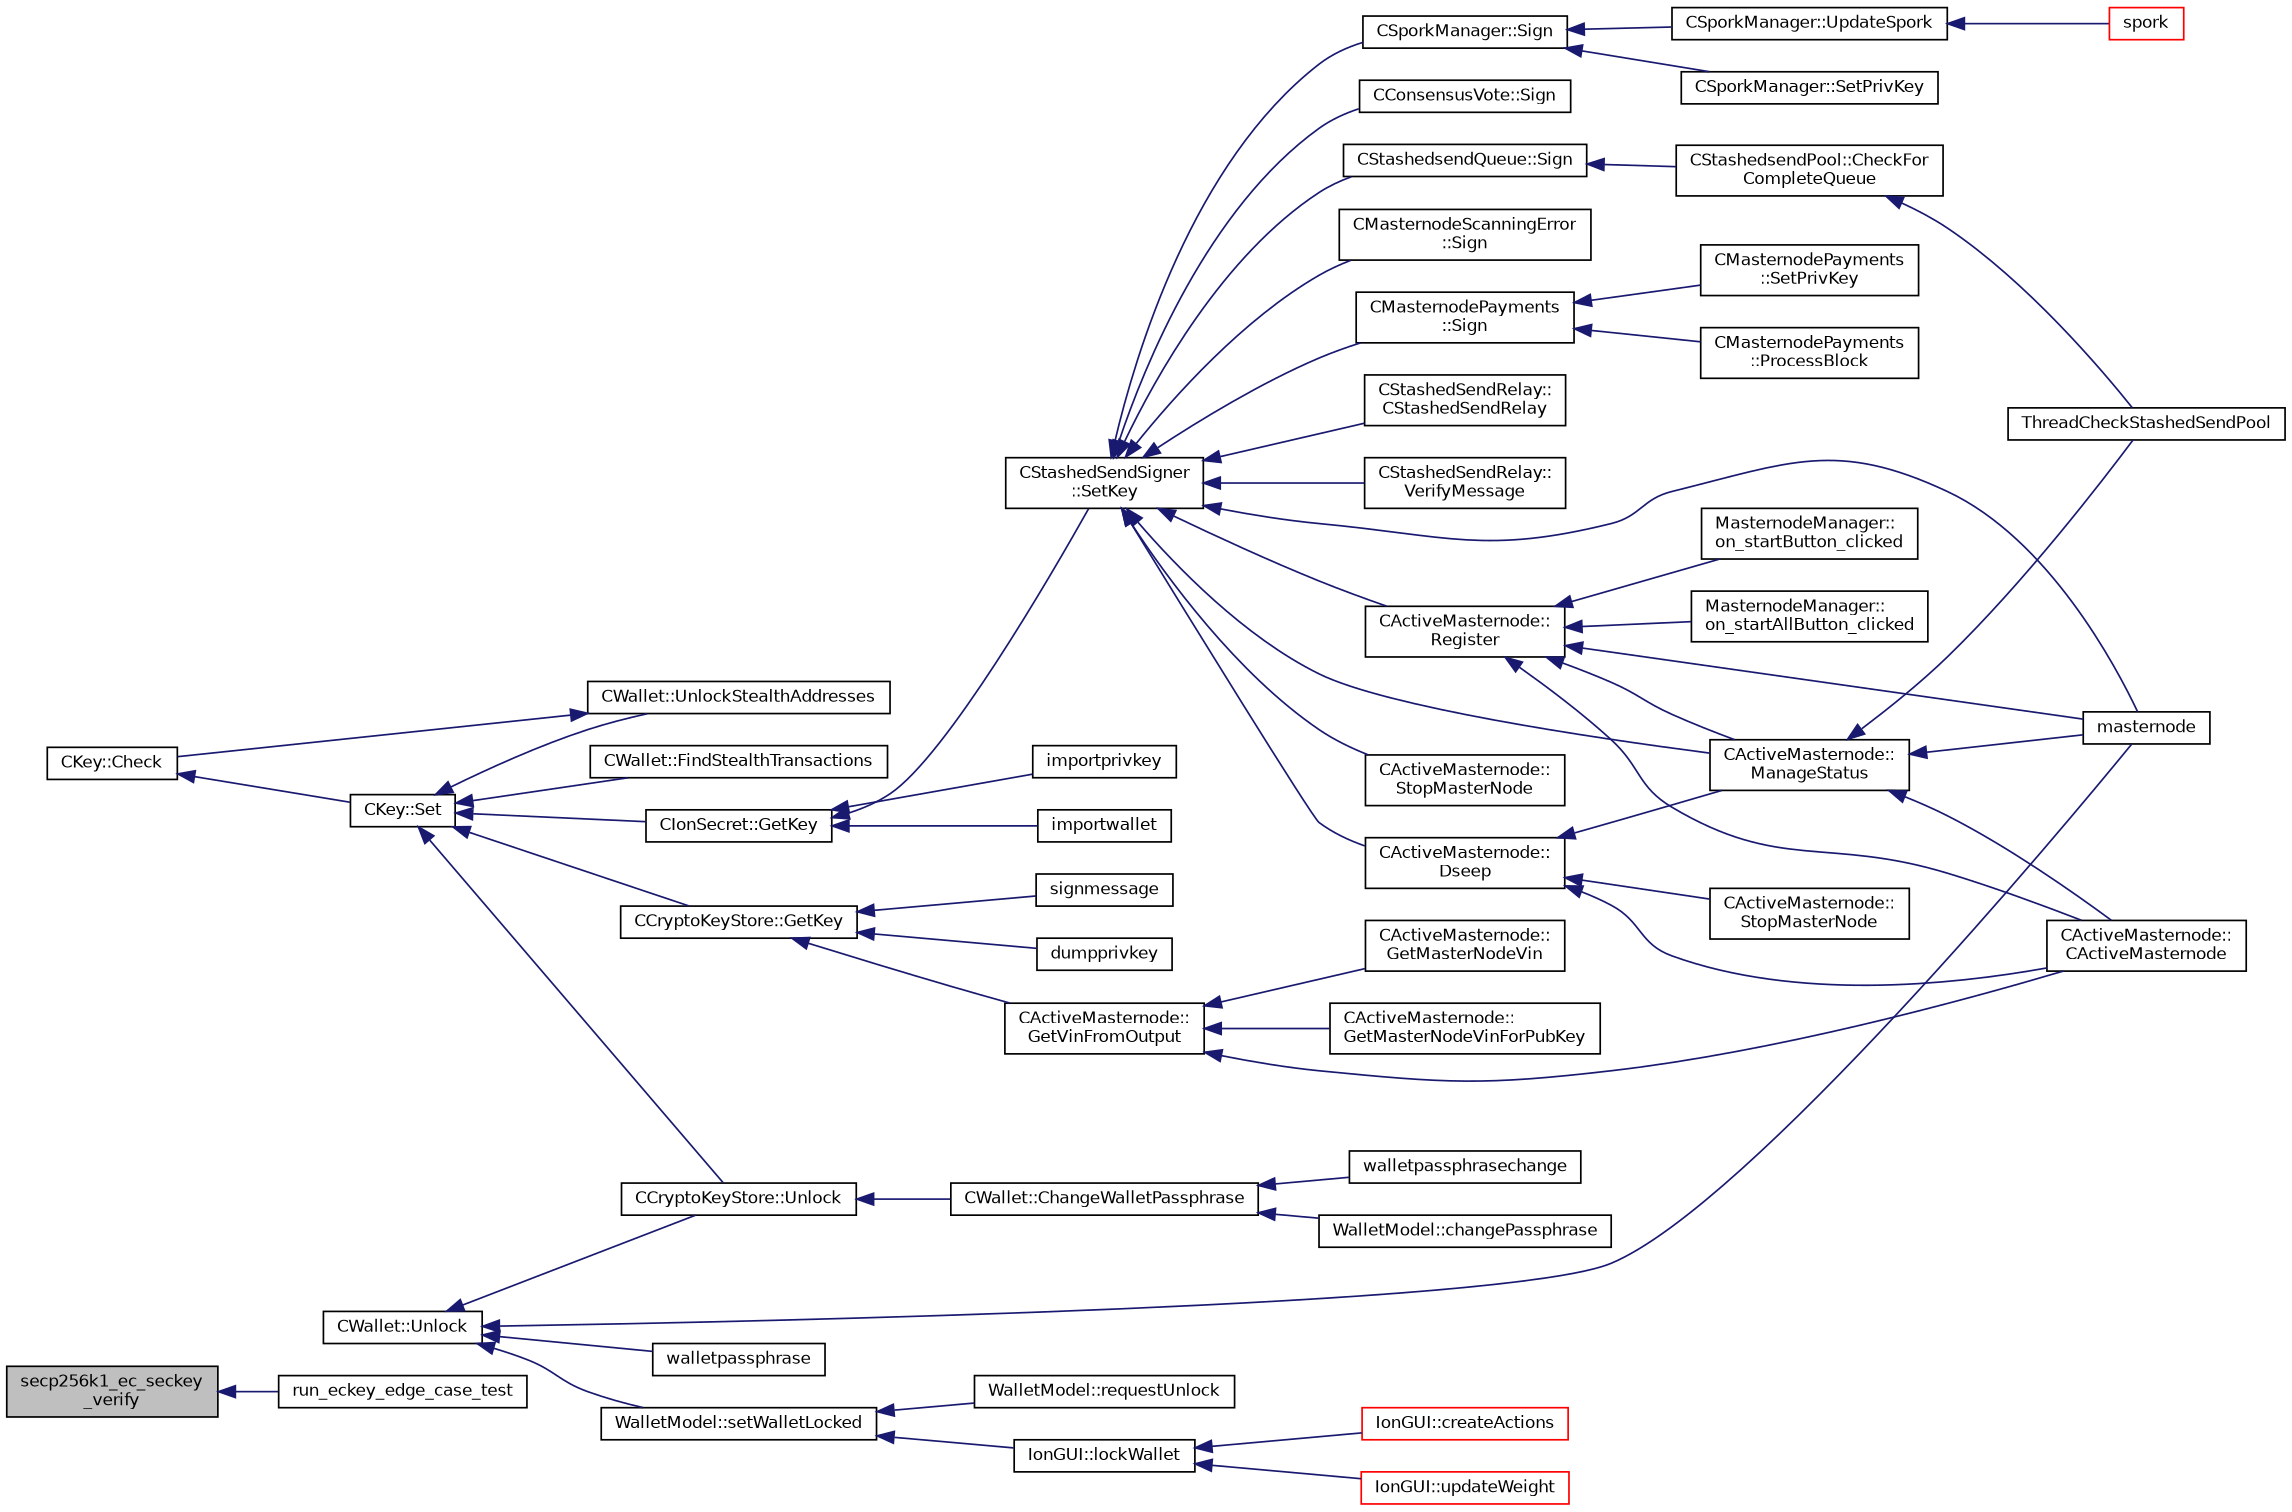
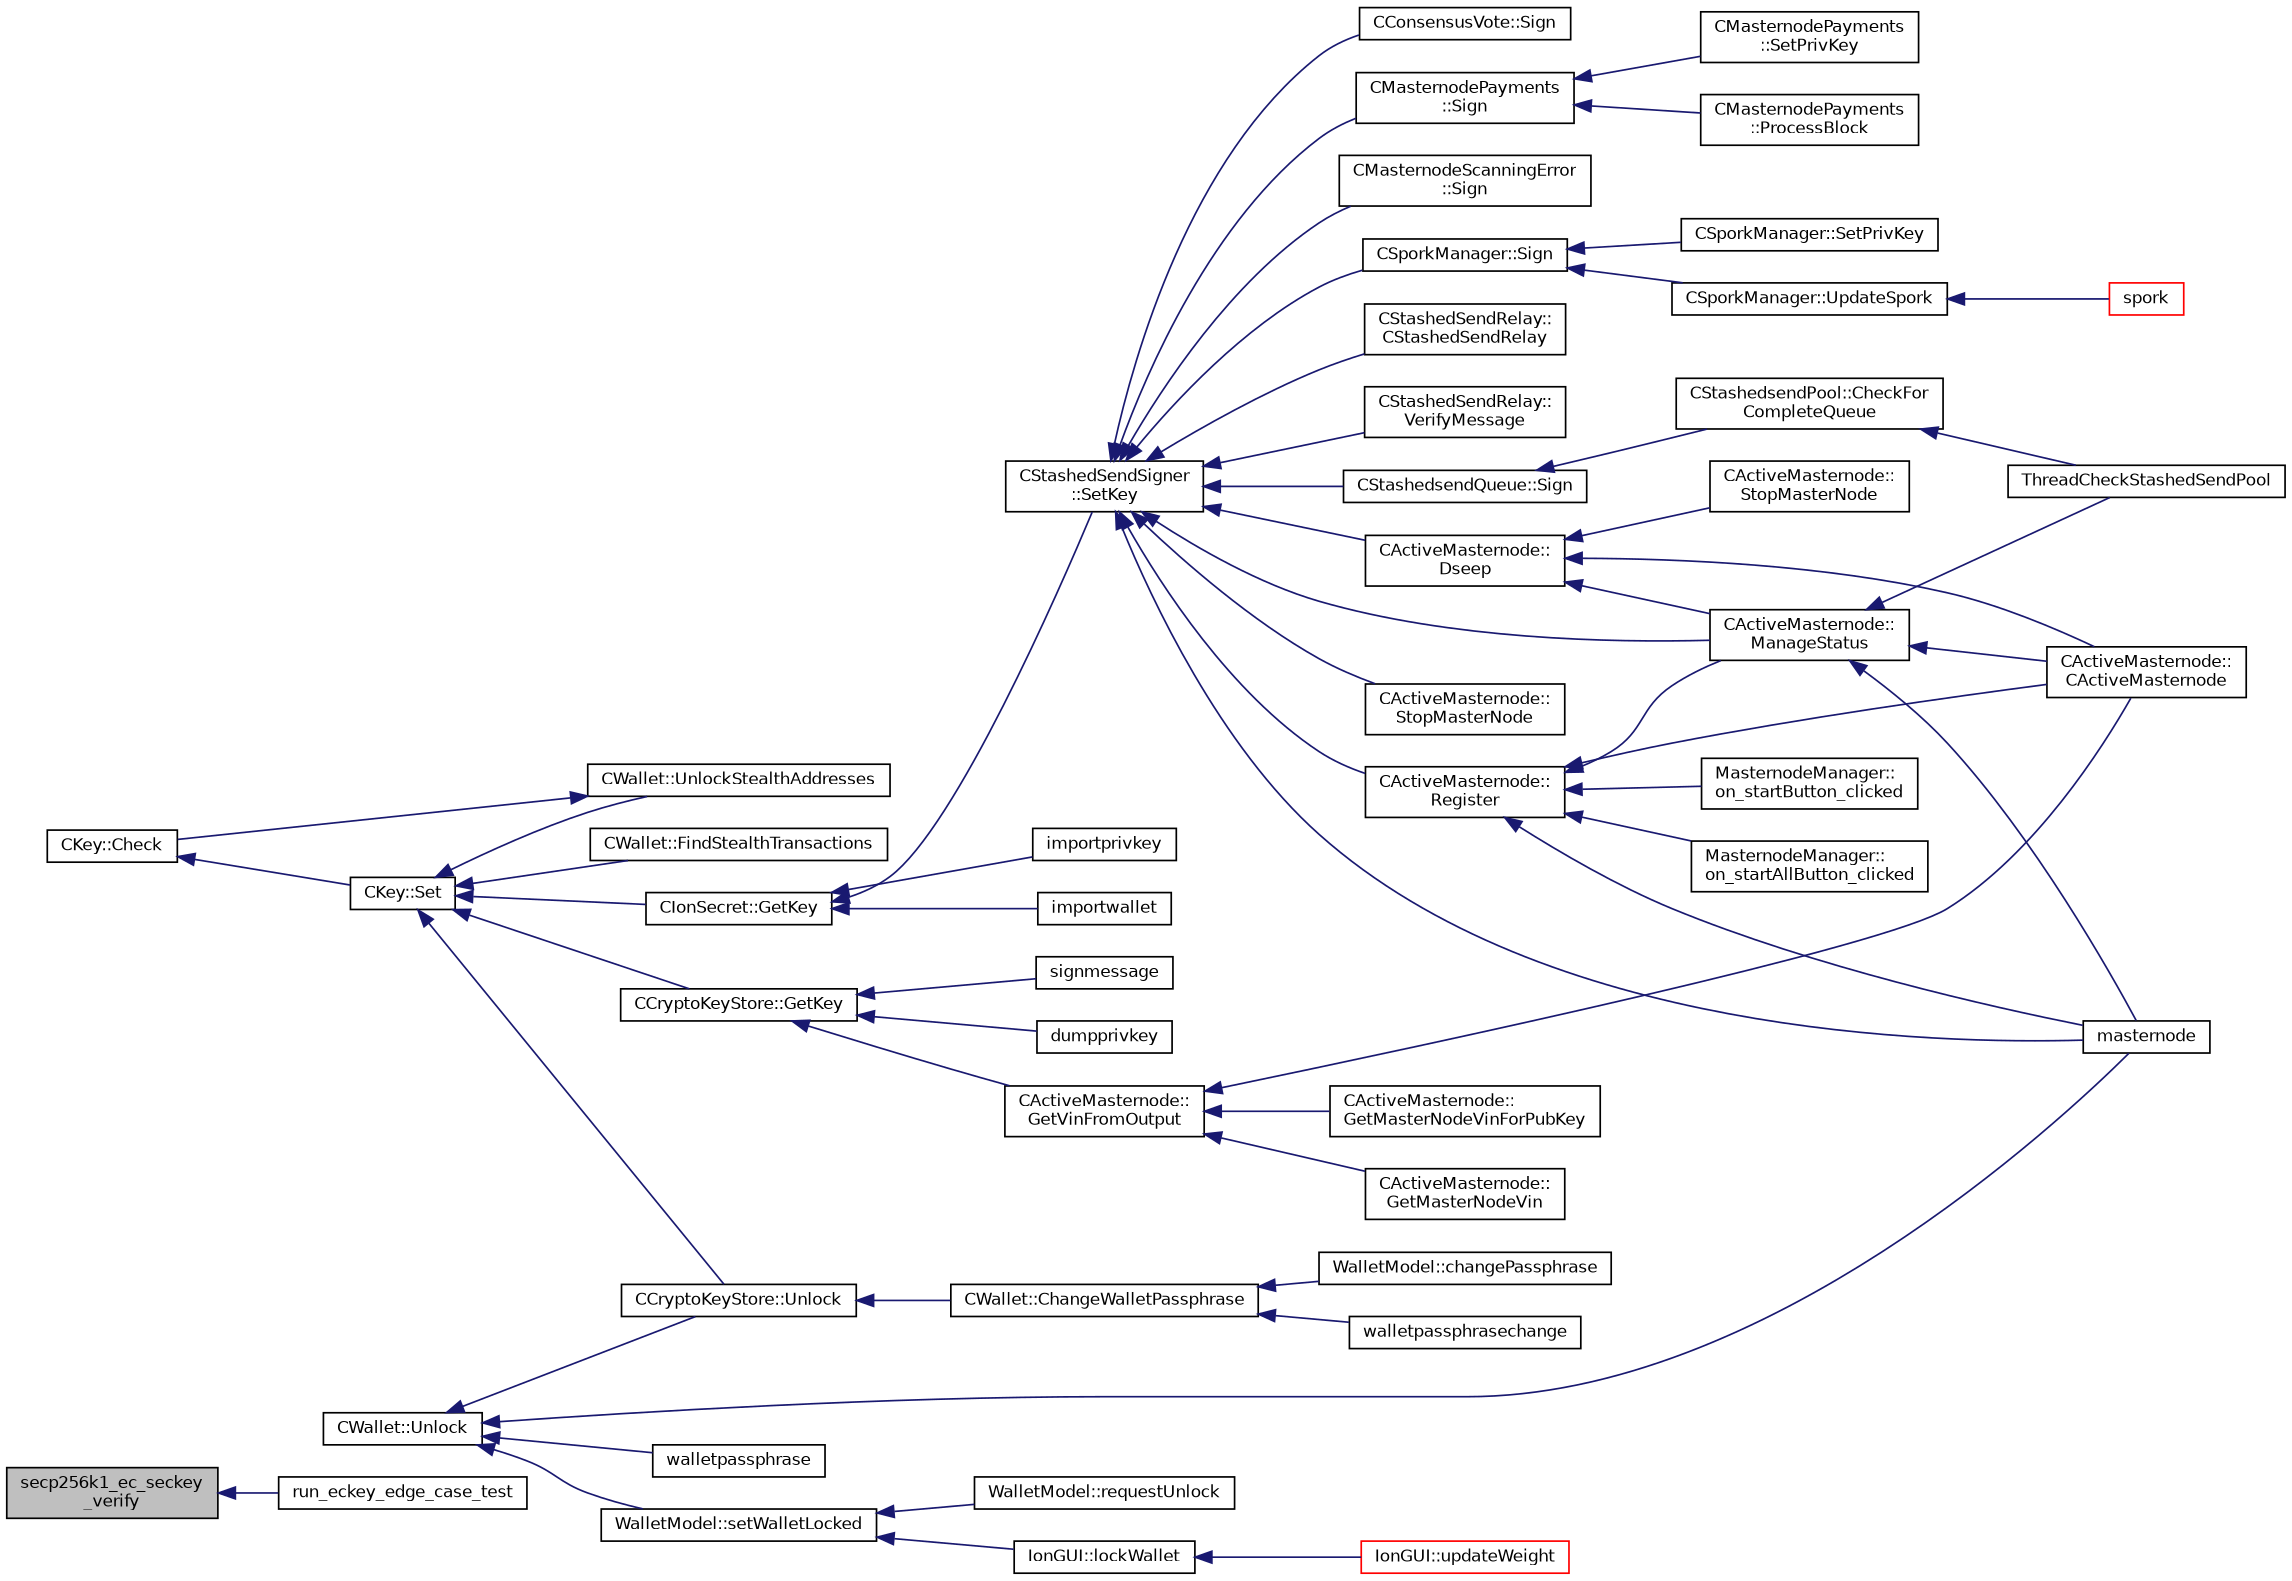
(1465, 1424) -> none
